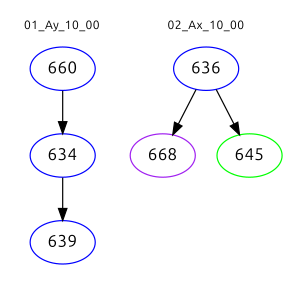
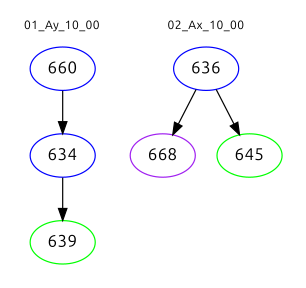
(63, 242) -> (63, 242)
